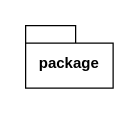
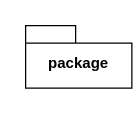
(69, 57) -> (79, 57)
